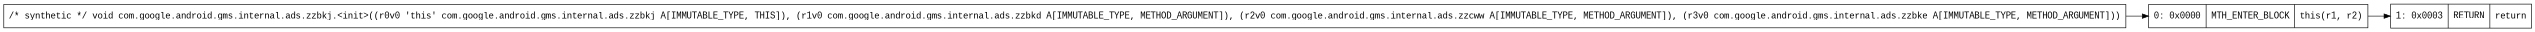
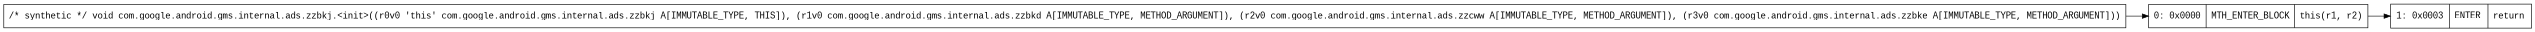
(2469, 16) -> (2468, 16)
